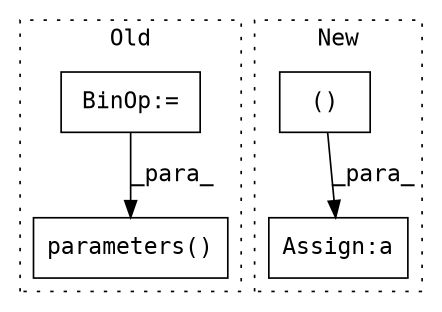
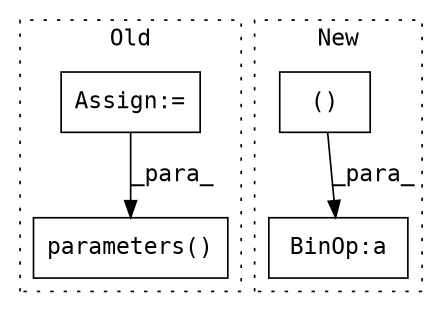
(131, 102) -> (131, 102)
(338, 248) -> (338, 248)
